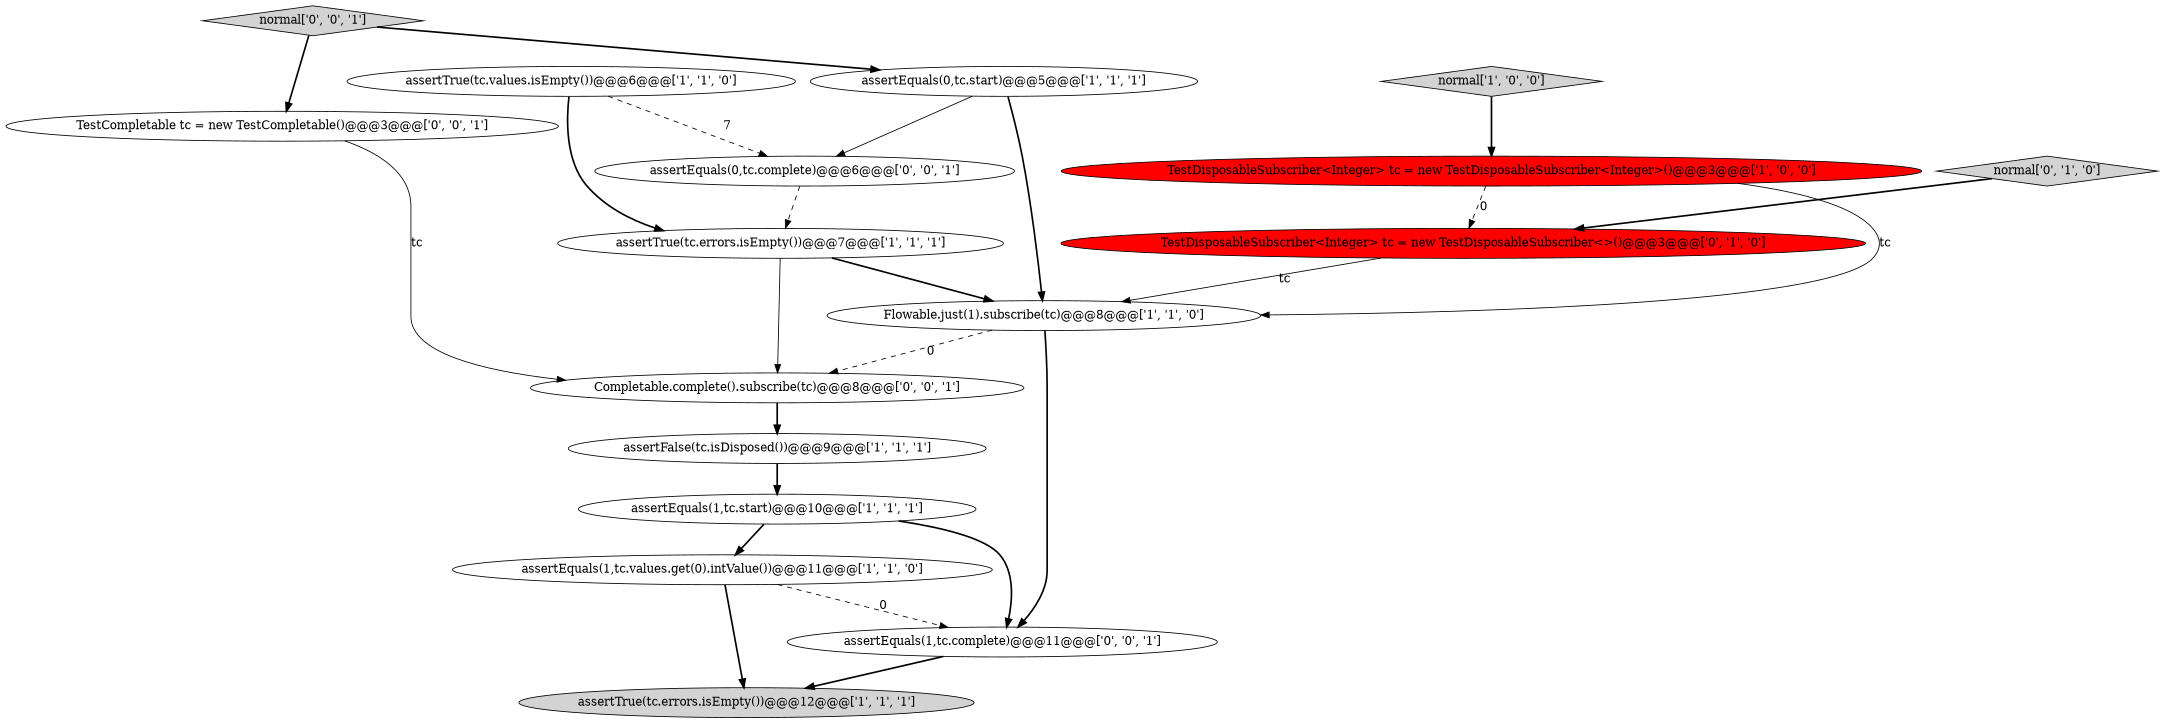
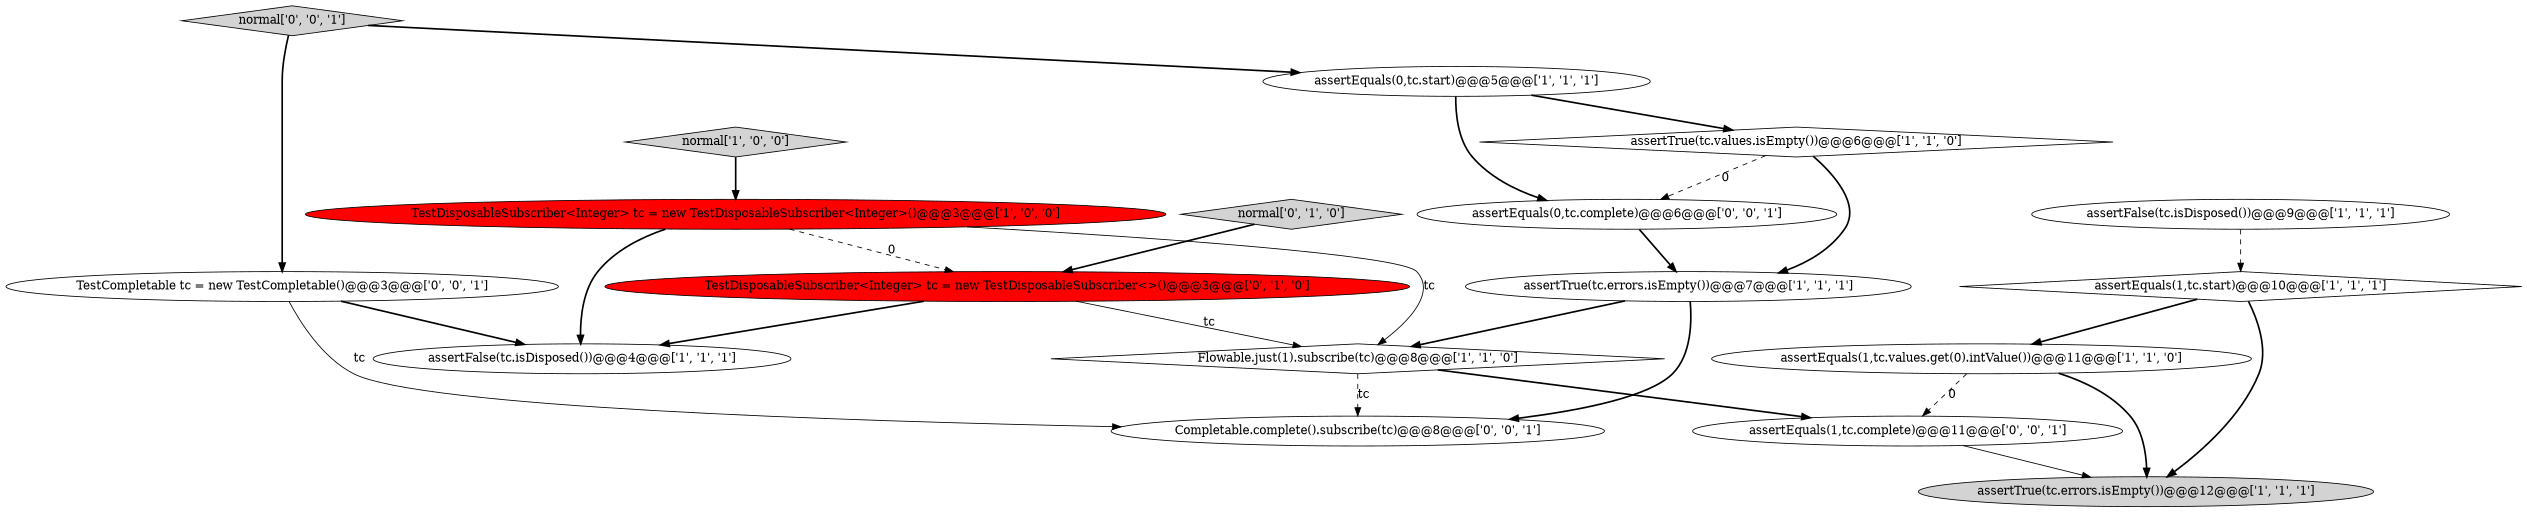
(571, 81) -> (1796, 142)
(908, 125) -> (1477, 162)
(727, 126) -> (1726, 178)
(1029, 194) -> (1628, 112)
(794, 203) -> (1655, 247)
(779, 311) -> (1646, 390)
(1044, 316) -> (1358, 359)
(931, 352) -> (1364, 395)
none -> (582, 359)
(777, 414) -> none
(777, 475) -> (2241, 246)
(777, 509) -> (2241, 287)
(983, 543) -> (2246, 398)
(879, 671) -> (2023, 460)
